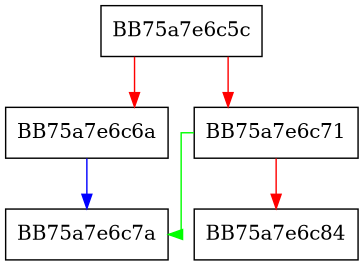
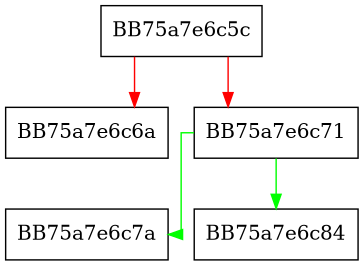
(87, 176) -> none
(276, 176) -> (276, 176)
